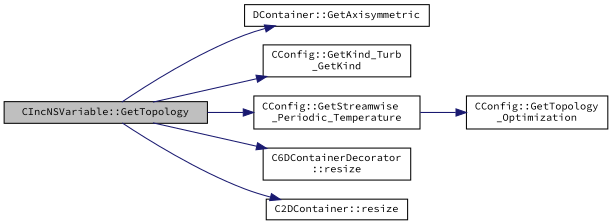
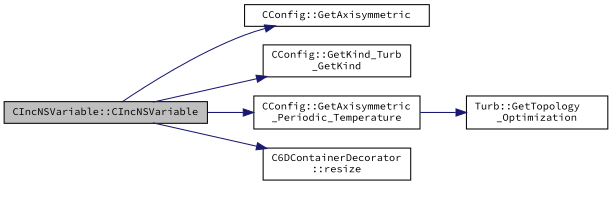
(337, 15) -> (337, 15)
(106, 112) -> (106, 112)
(337, 112) -> (337, 112)
(537, 112) -> (537, 112)
(337, 209) -> none
